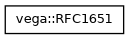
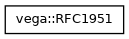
(64, 20) -> (64, 20)
